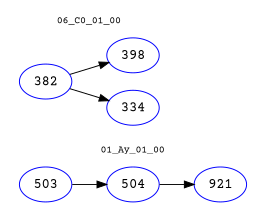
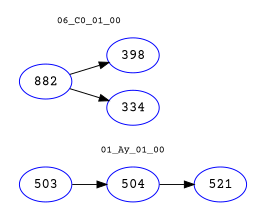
(46, 82) -> (46, 82)
(220, 184) -> (220, 184)
